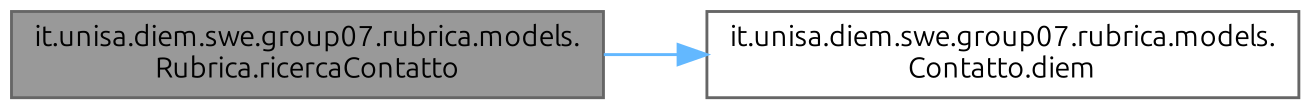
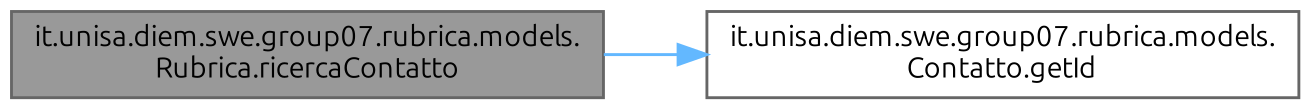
(1003, 55) -> (1003, 55)
